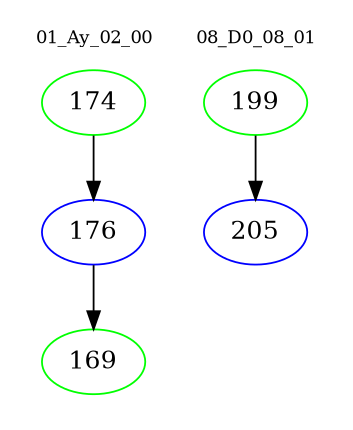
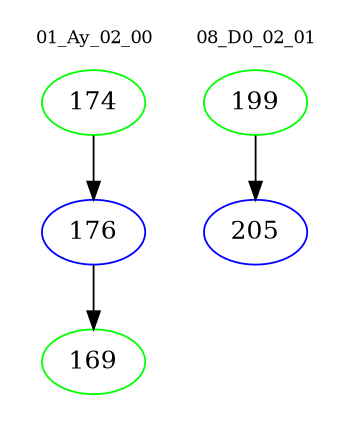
(256, 39) -> (256, 39)
